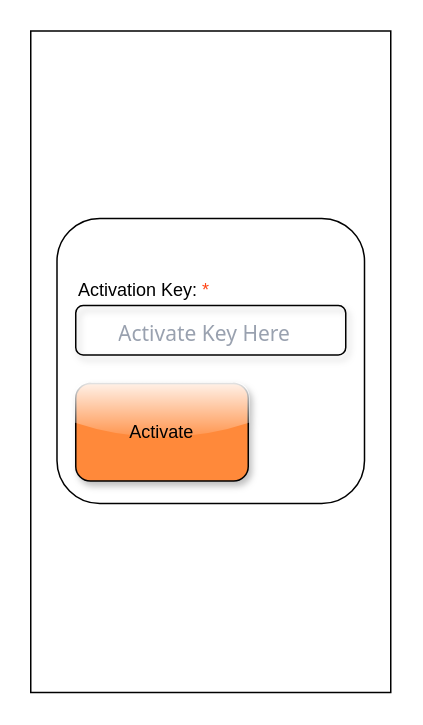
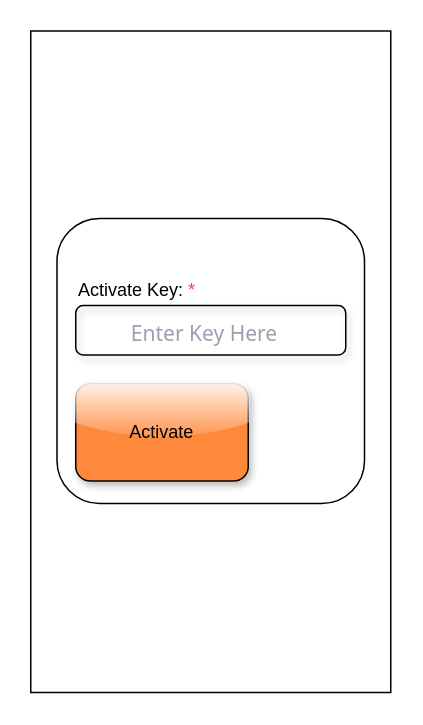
(153, 290) -> (145, 290)
(211, 331) -> (211, 331)
